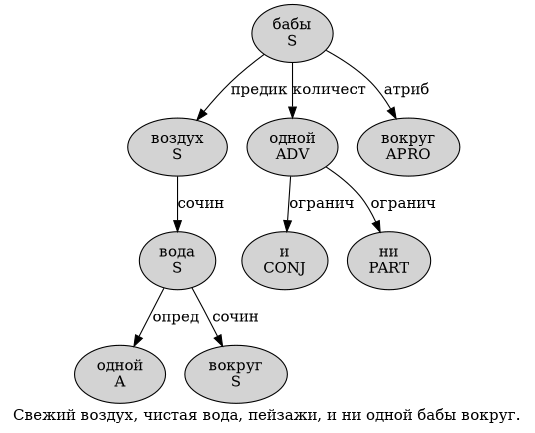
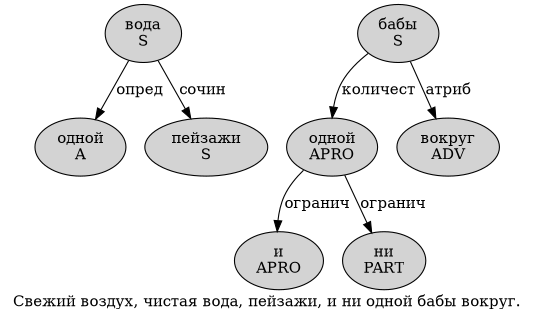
(178, 147) -> none
(293, 147) -> (332, 147)
(409, 147) -> (448, 147)
(285, 261) -> (279, 261)
(236, 374) -> (206, 147)
